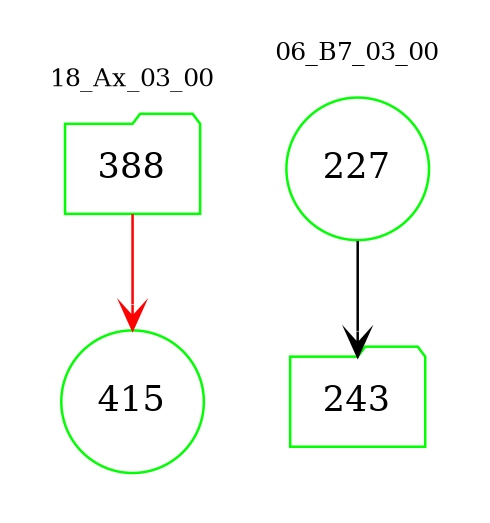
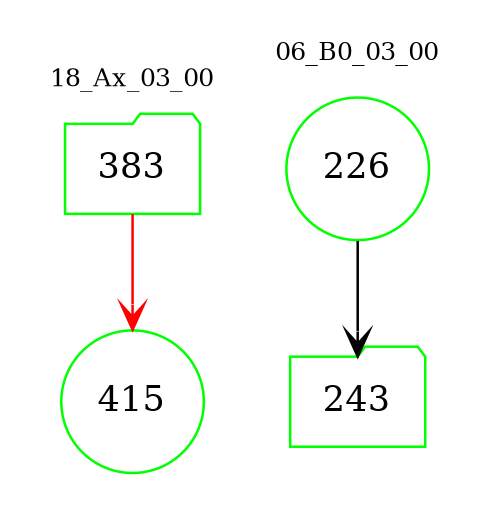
(358, 54) -> (358, 54)
(133, 169) -> (133, 169)
(358, 169) -> (358, 169)
